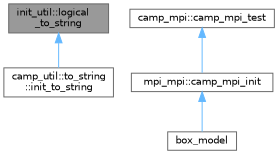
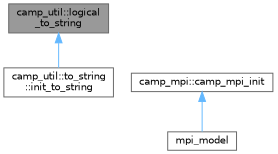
(59, 18) -> (59, 18)
(202, 18) -> none
(202, 82) -> (202, 82)
(202, 141) -> (202, 141)
